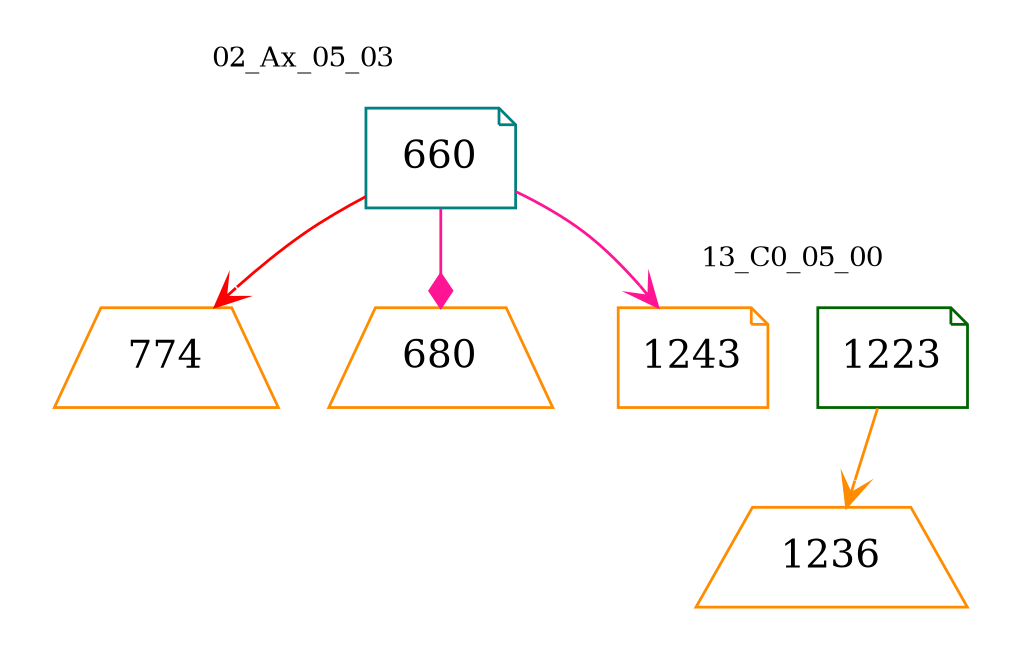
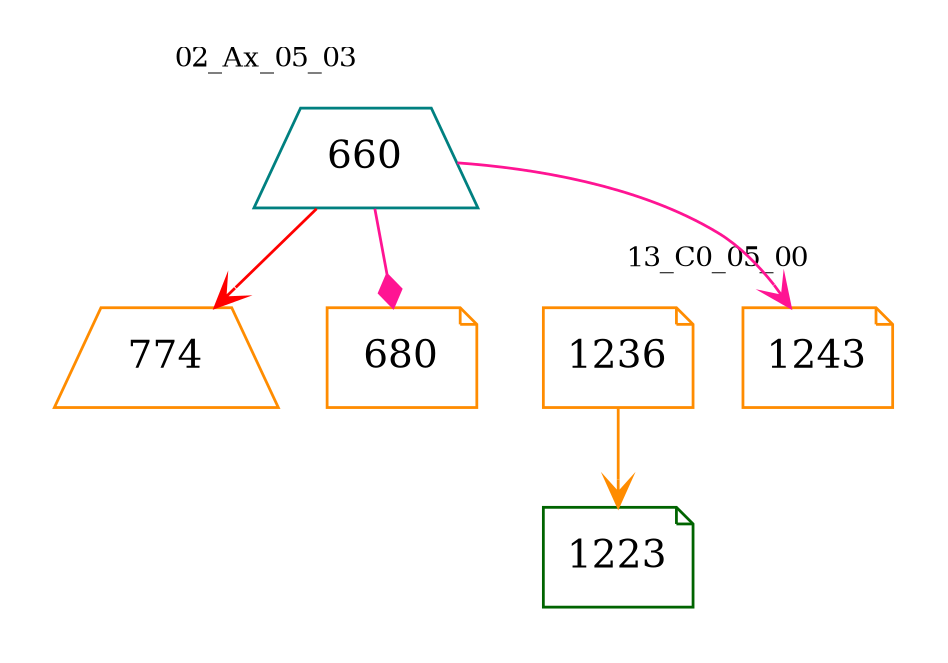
(441, 158) -> (366, 158)
(441, 358) -> (402, 358)
(866, 444) -> (618, 444)
(832, 557) -> (618, 358)
